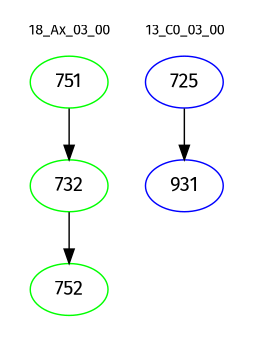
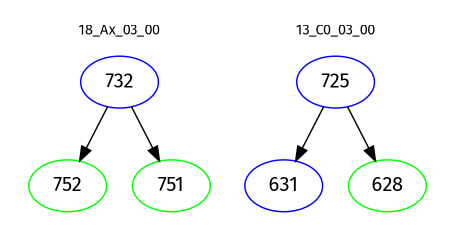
(69, 127) -> (142, 127)
(69, 186) -> (120, 82)
(184, 186) -> (284, 186)
none -> (387, 186)
